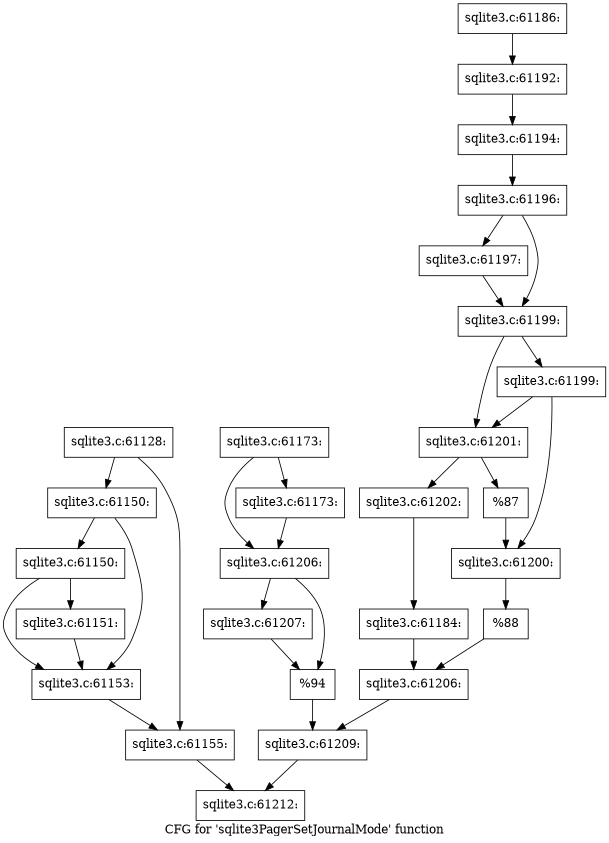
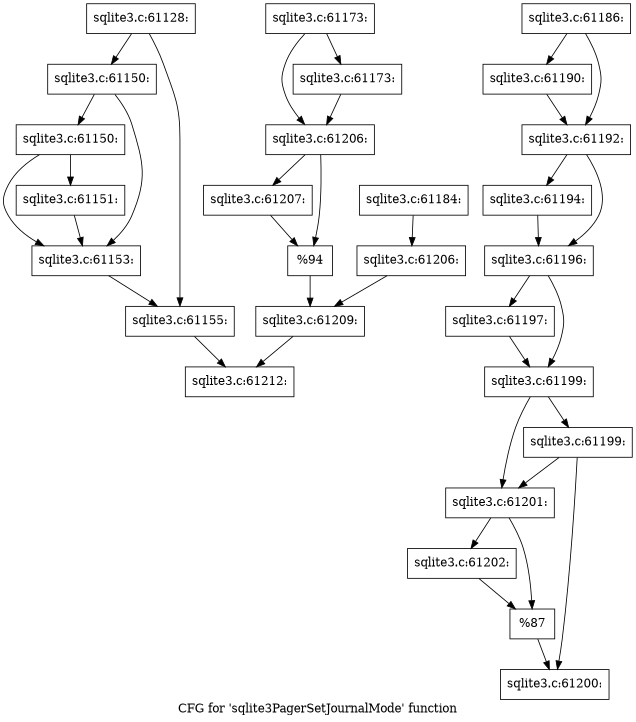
none -> (537, 79)
none -> (602, 201)
(414, 559) -> (494, 591)
(506, 624) -> none
